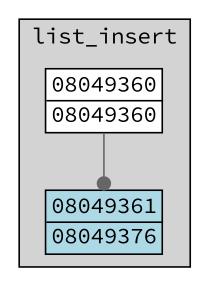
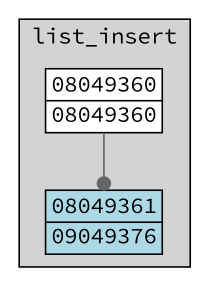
(105, 237) -> (105, 237)
